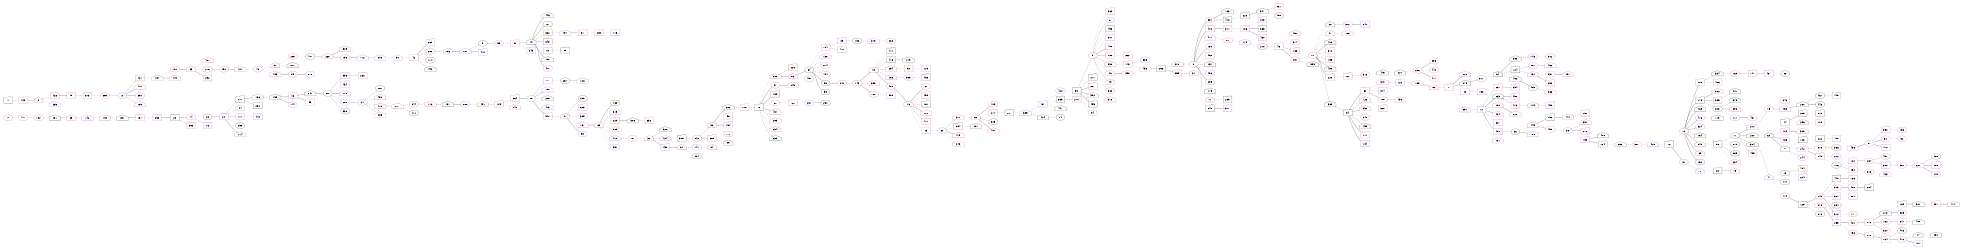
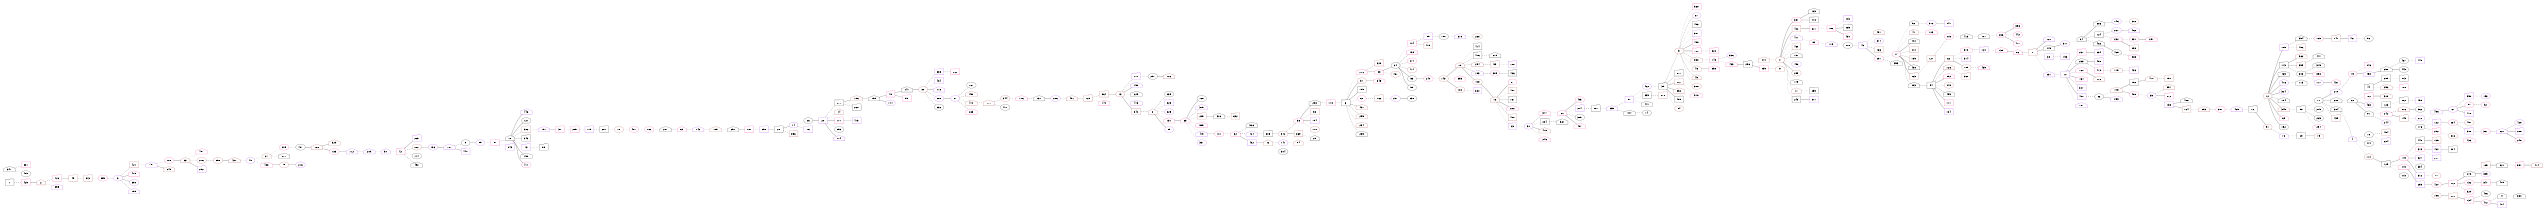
(1245, 16) -> none
(1210, 47) -> none
none -> (604, 129)
